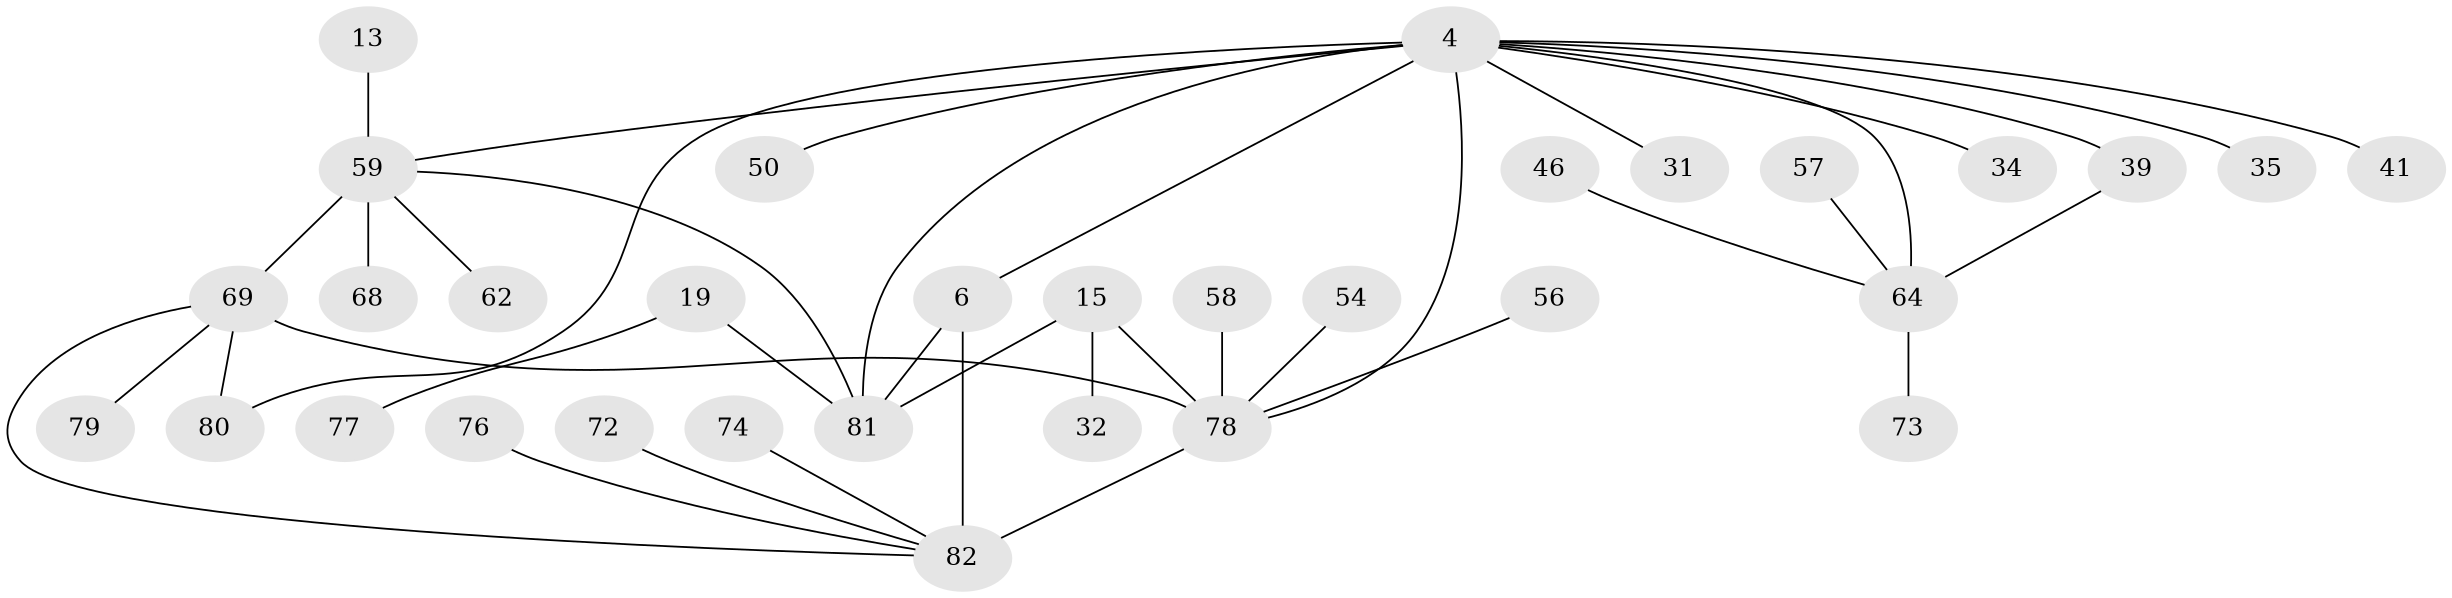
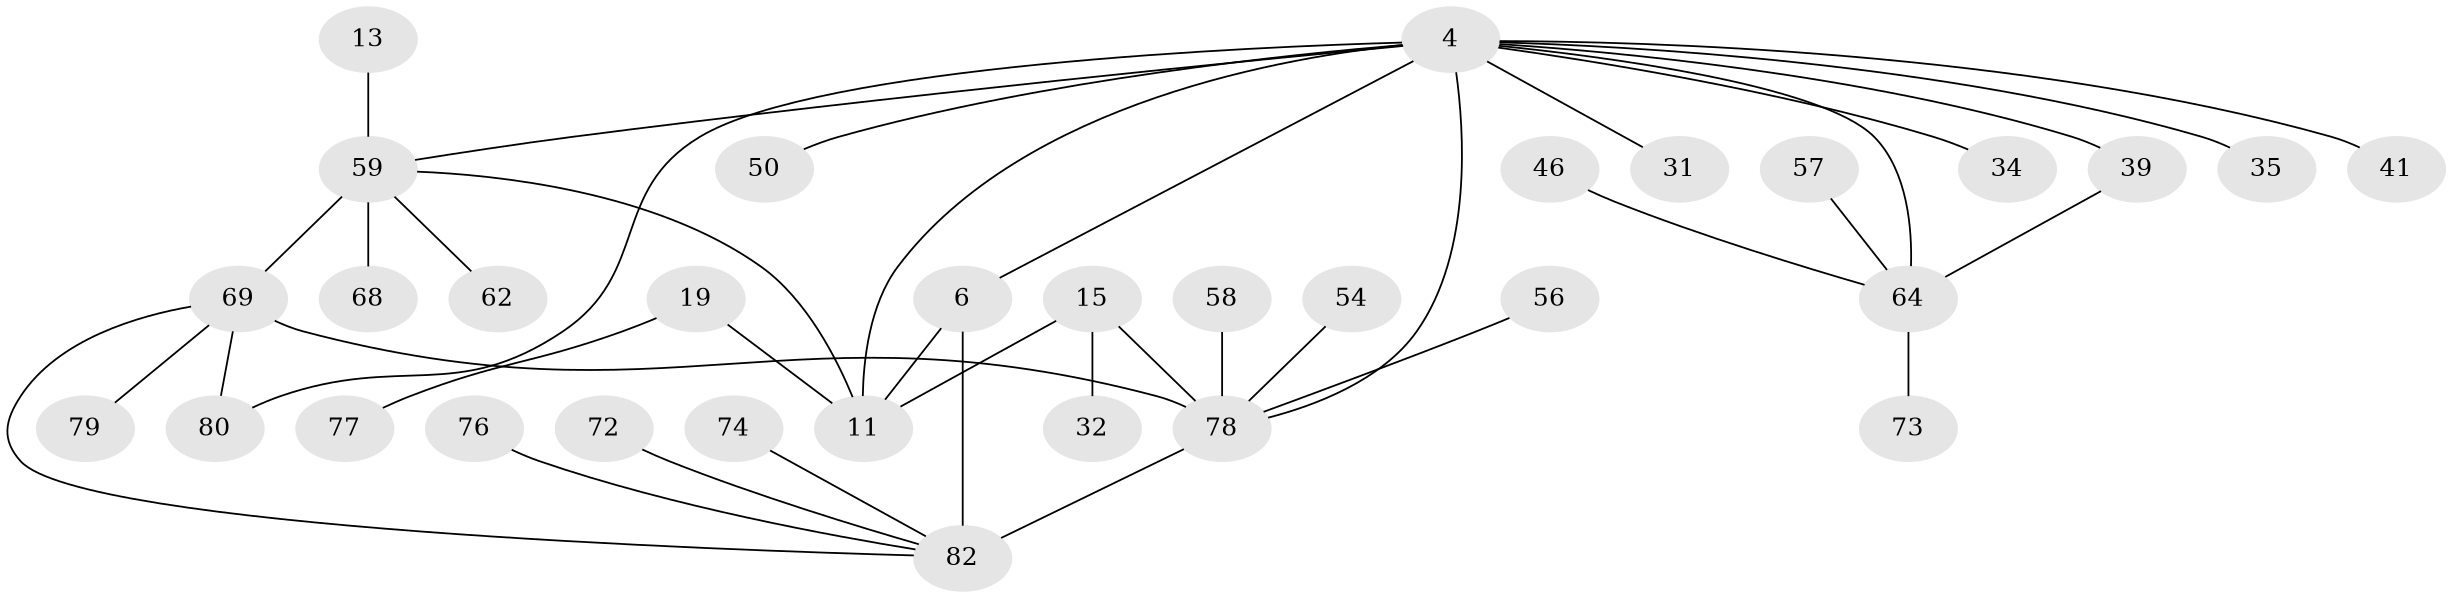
(864, 429) -> (864, 429)
